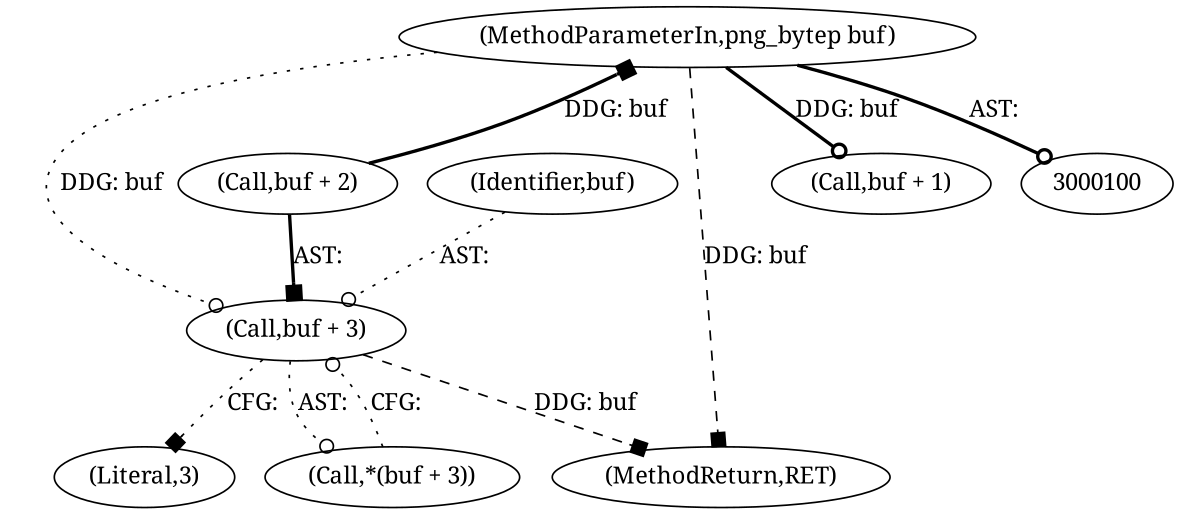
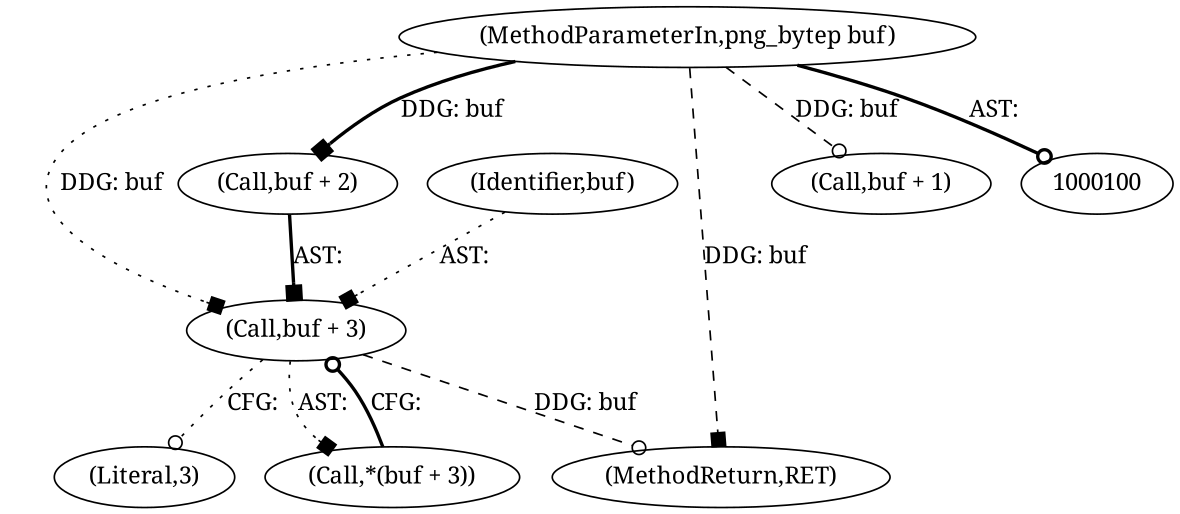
(780, 107) -> (780, 107)
(124, 113) -> (124, 113)
(495, 126) -> (417, 91)
(1097, 184) -> (1097, 184)
(430, 254) -> (430, 254)
(220, 398) -> (220, 398)
(498, 400) -> (498, 400)
(293, 405) -> (293, 405)
(364, 406) -> (364, 406)
